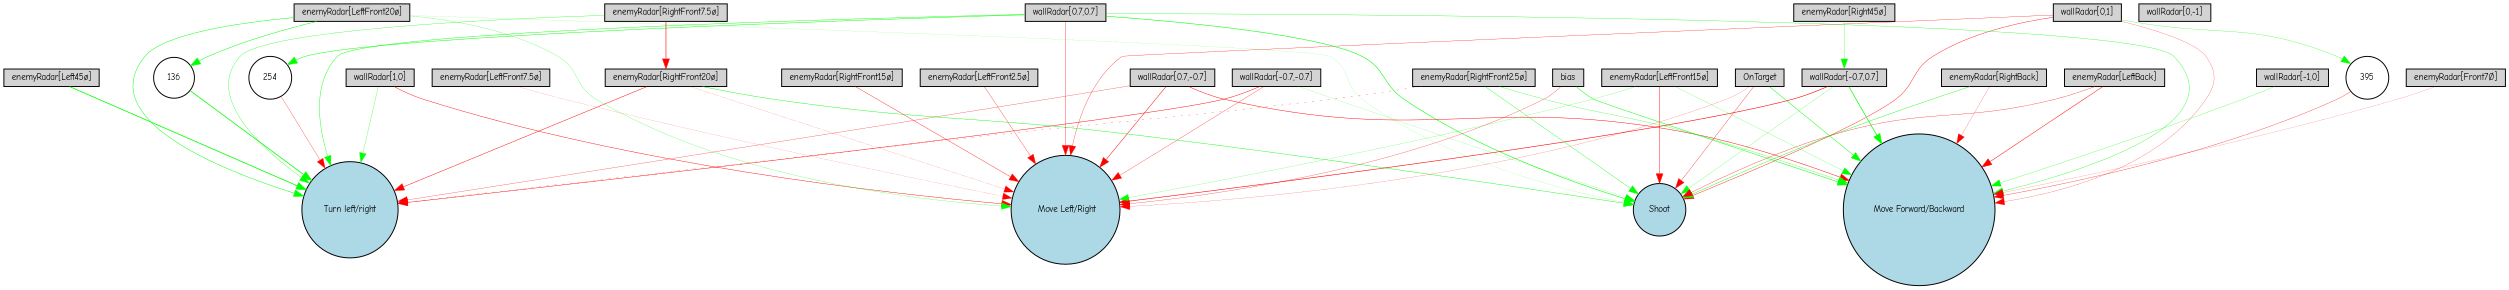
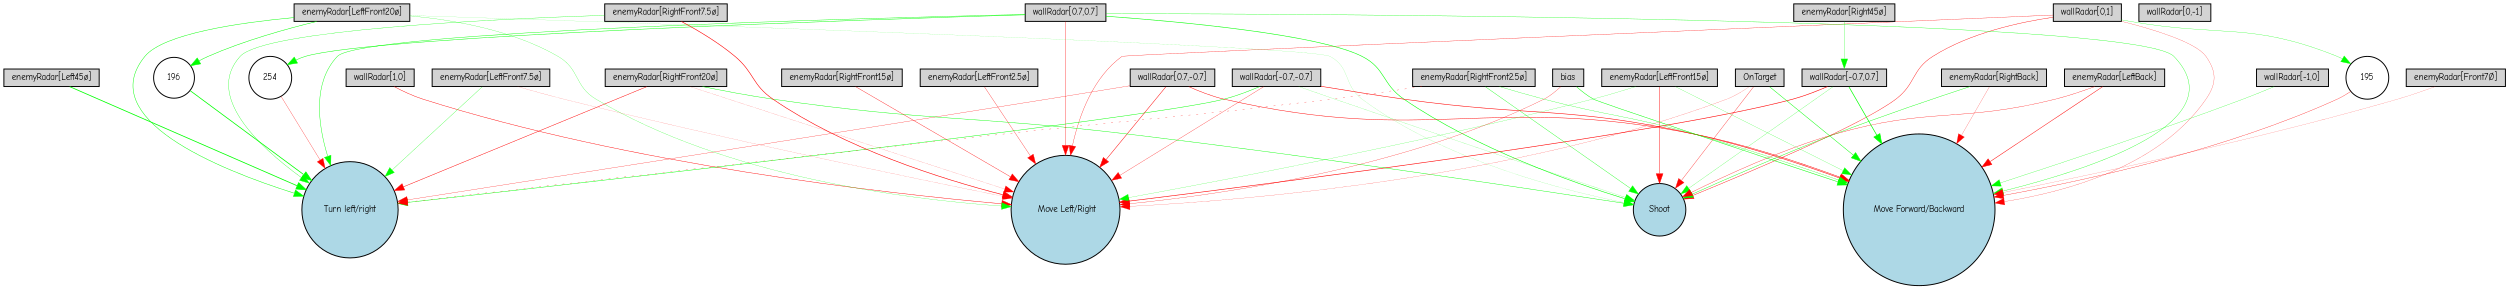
(666, 40) -> (796, 114)
(174, 78) -> (174, 78)
(2367, 78) -> (2367, 78)
none -> (1504, 110)
(371, 120) -> (437, 128)
(835, 153) -> (835, 153)
